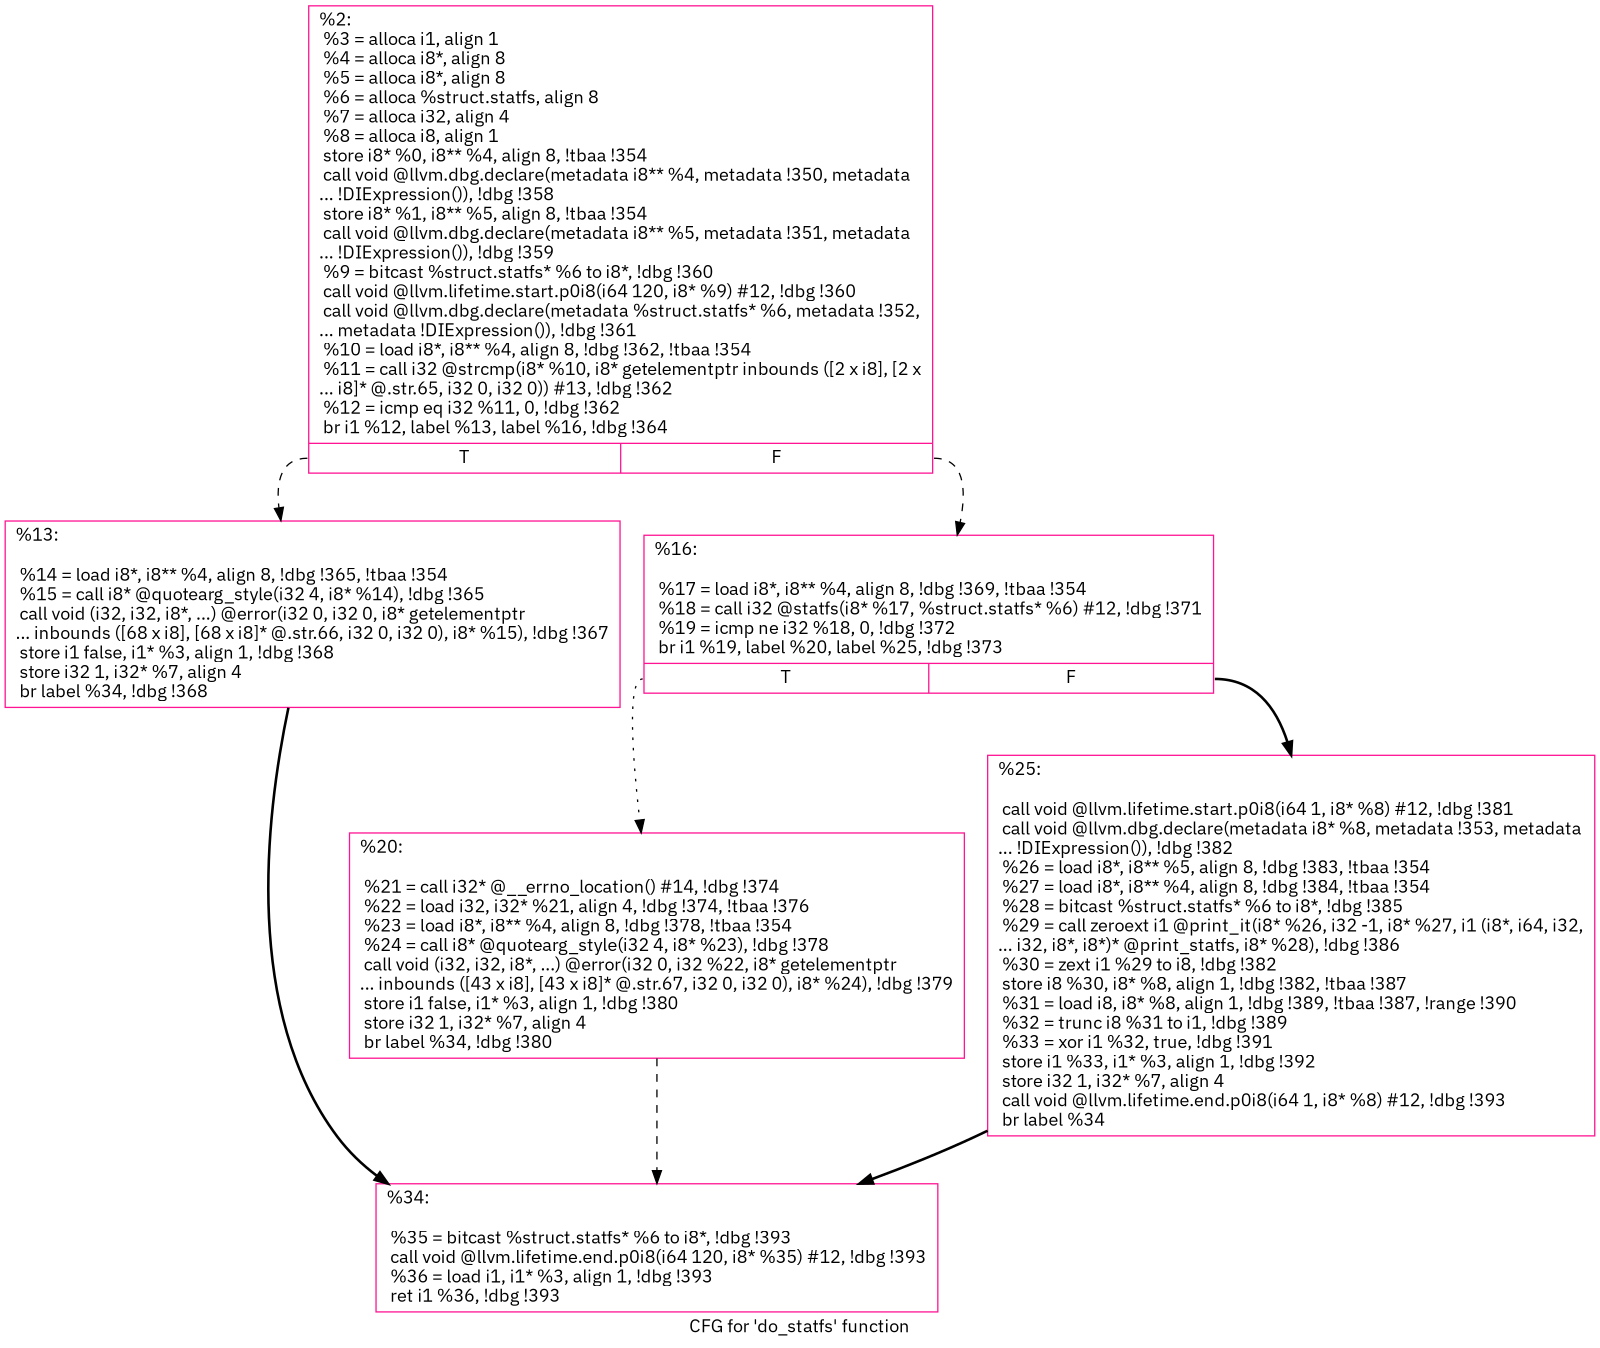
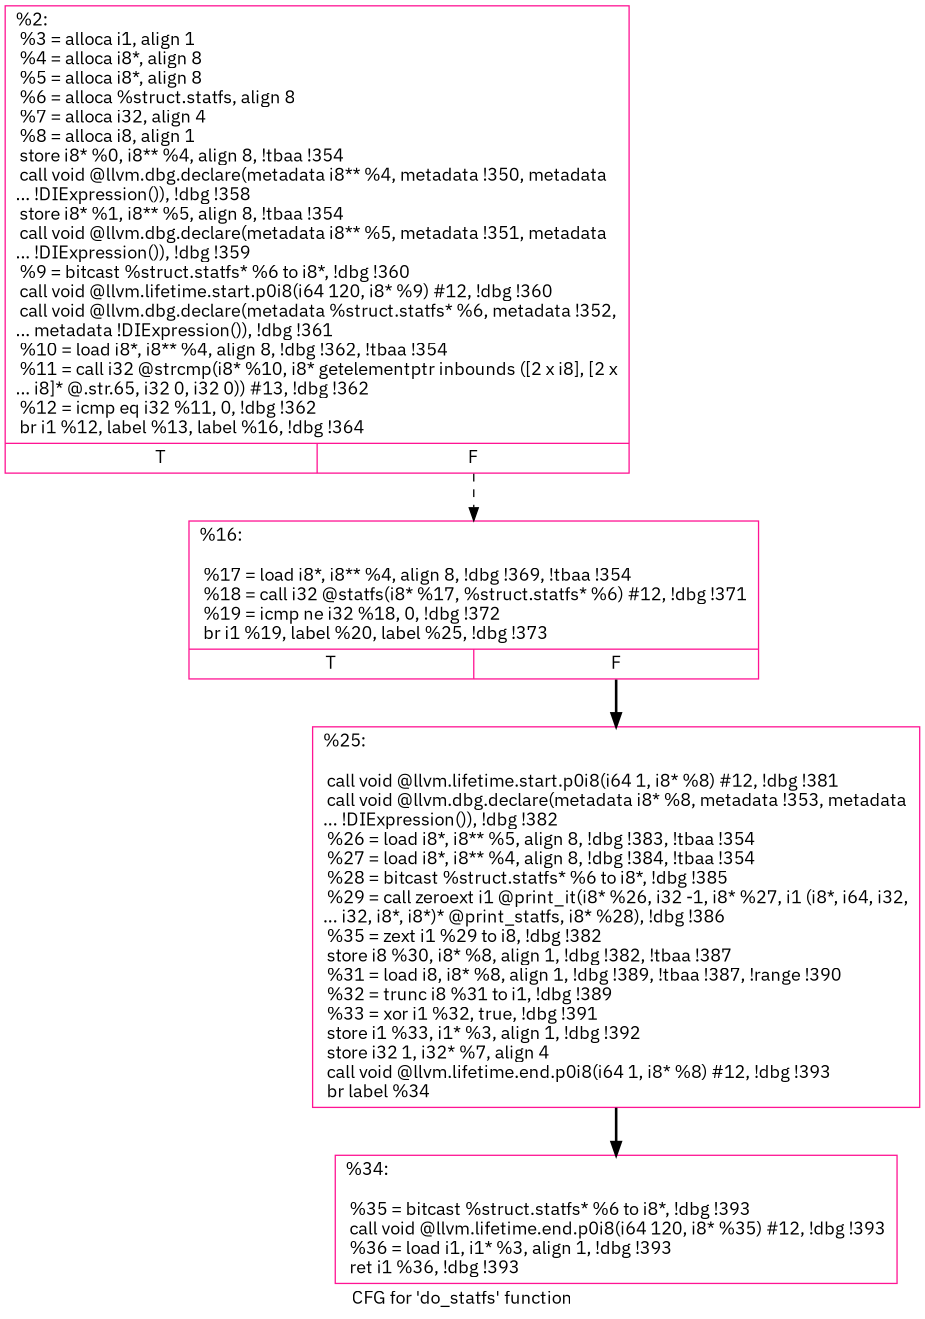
(313, 614) -> none
(657, 946) -> none
(1138, 965) -> (463, 937)
